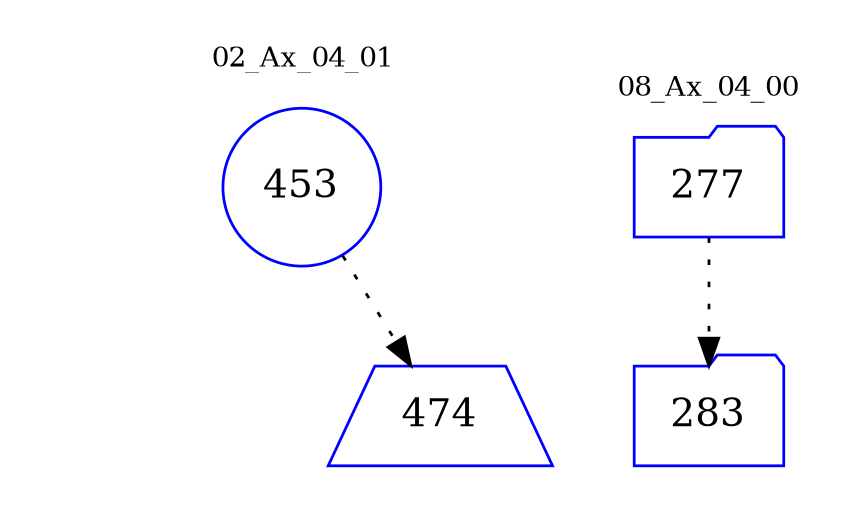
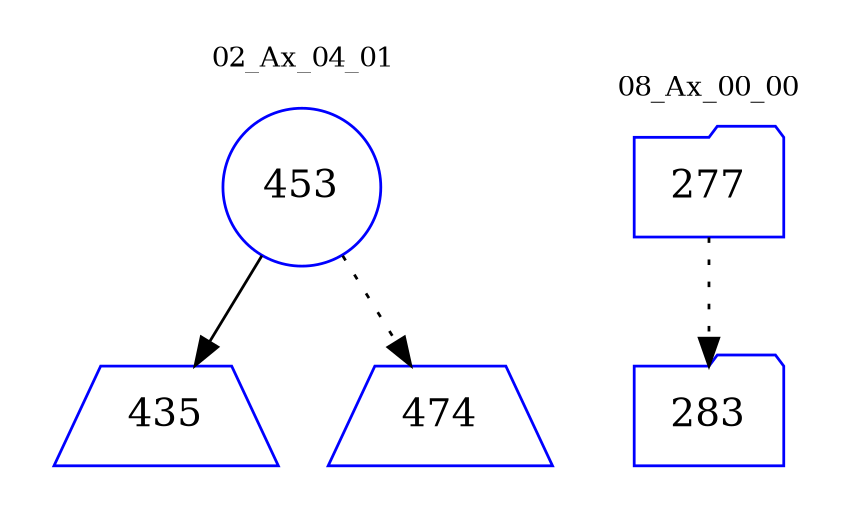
(709, 89) -> (709, 89)
none -> (166, 416)
